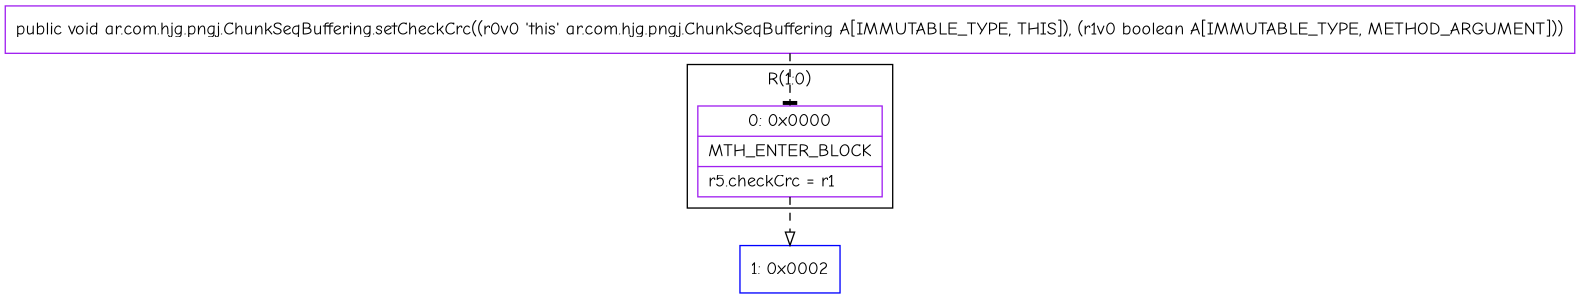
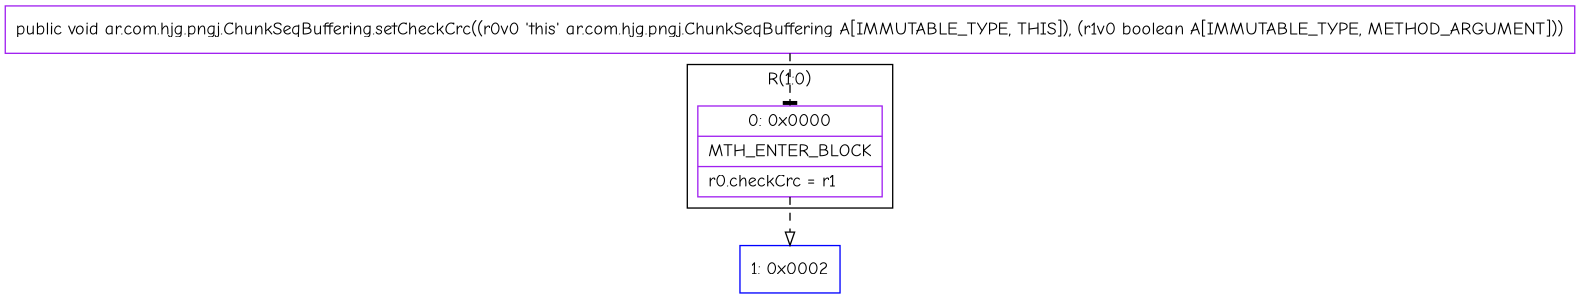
(772, 181) -> (772, 181)
